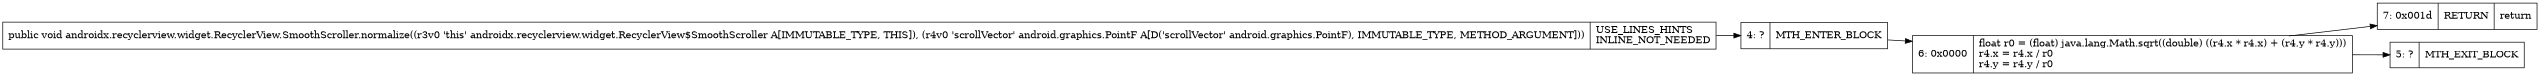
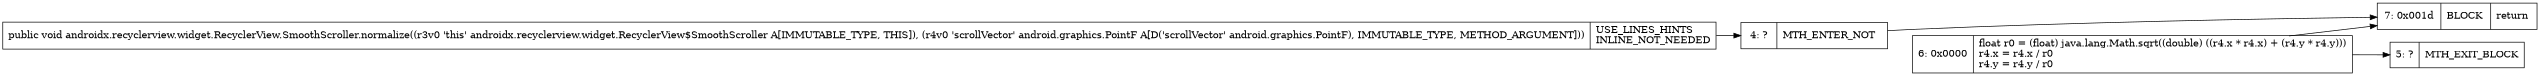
(2466, 16) -> (2464, 16)
(1829, 35) -> (1829, 35)
(1896, 40) -> (2129, 22)
